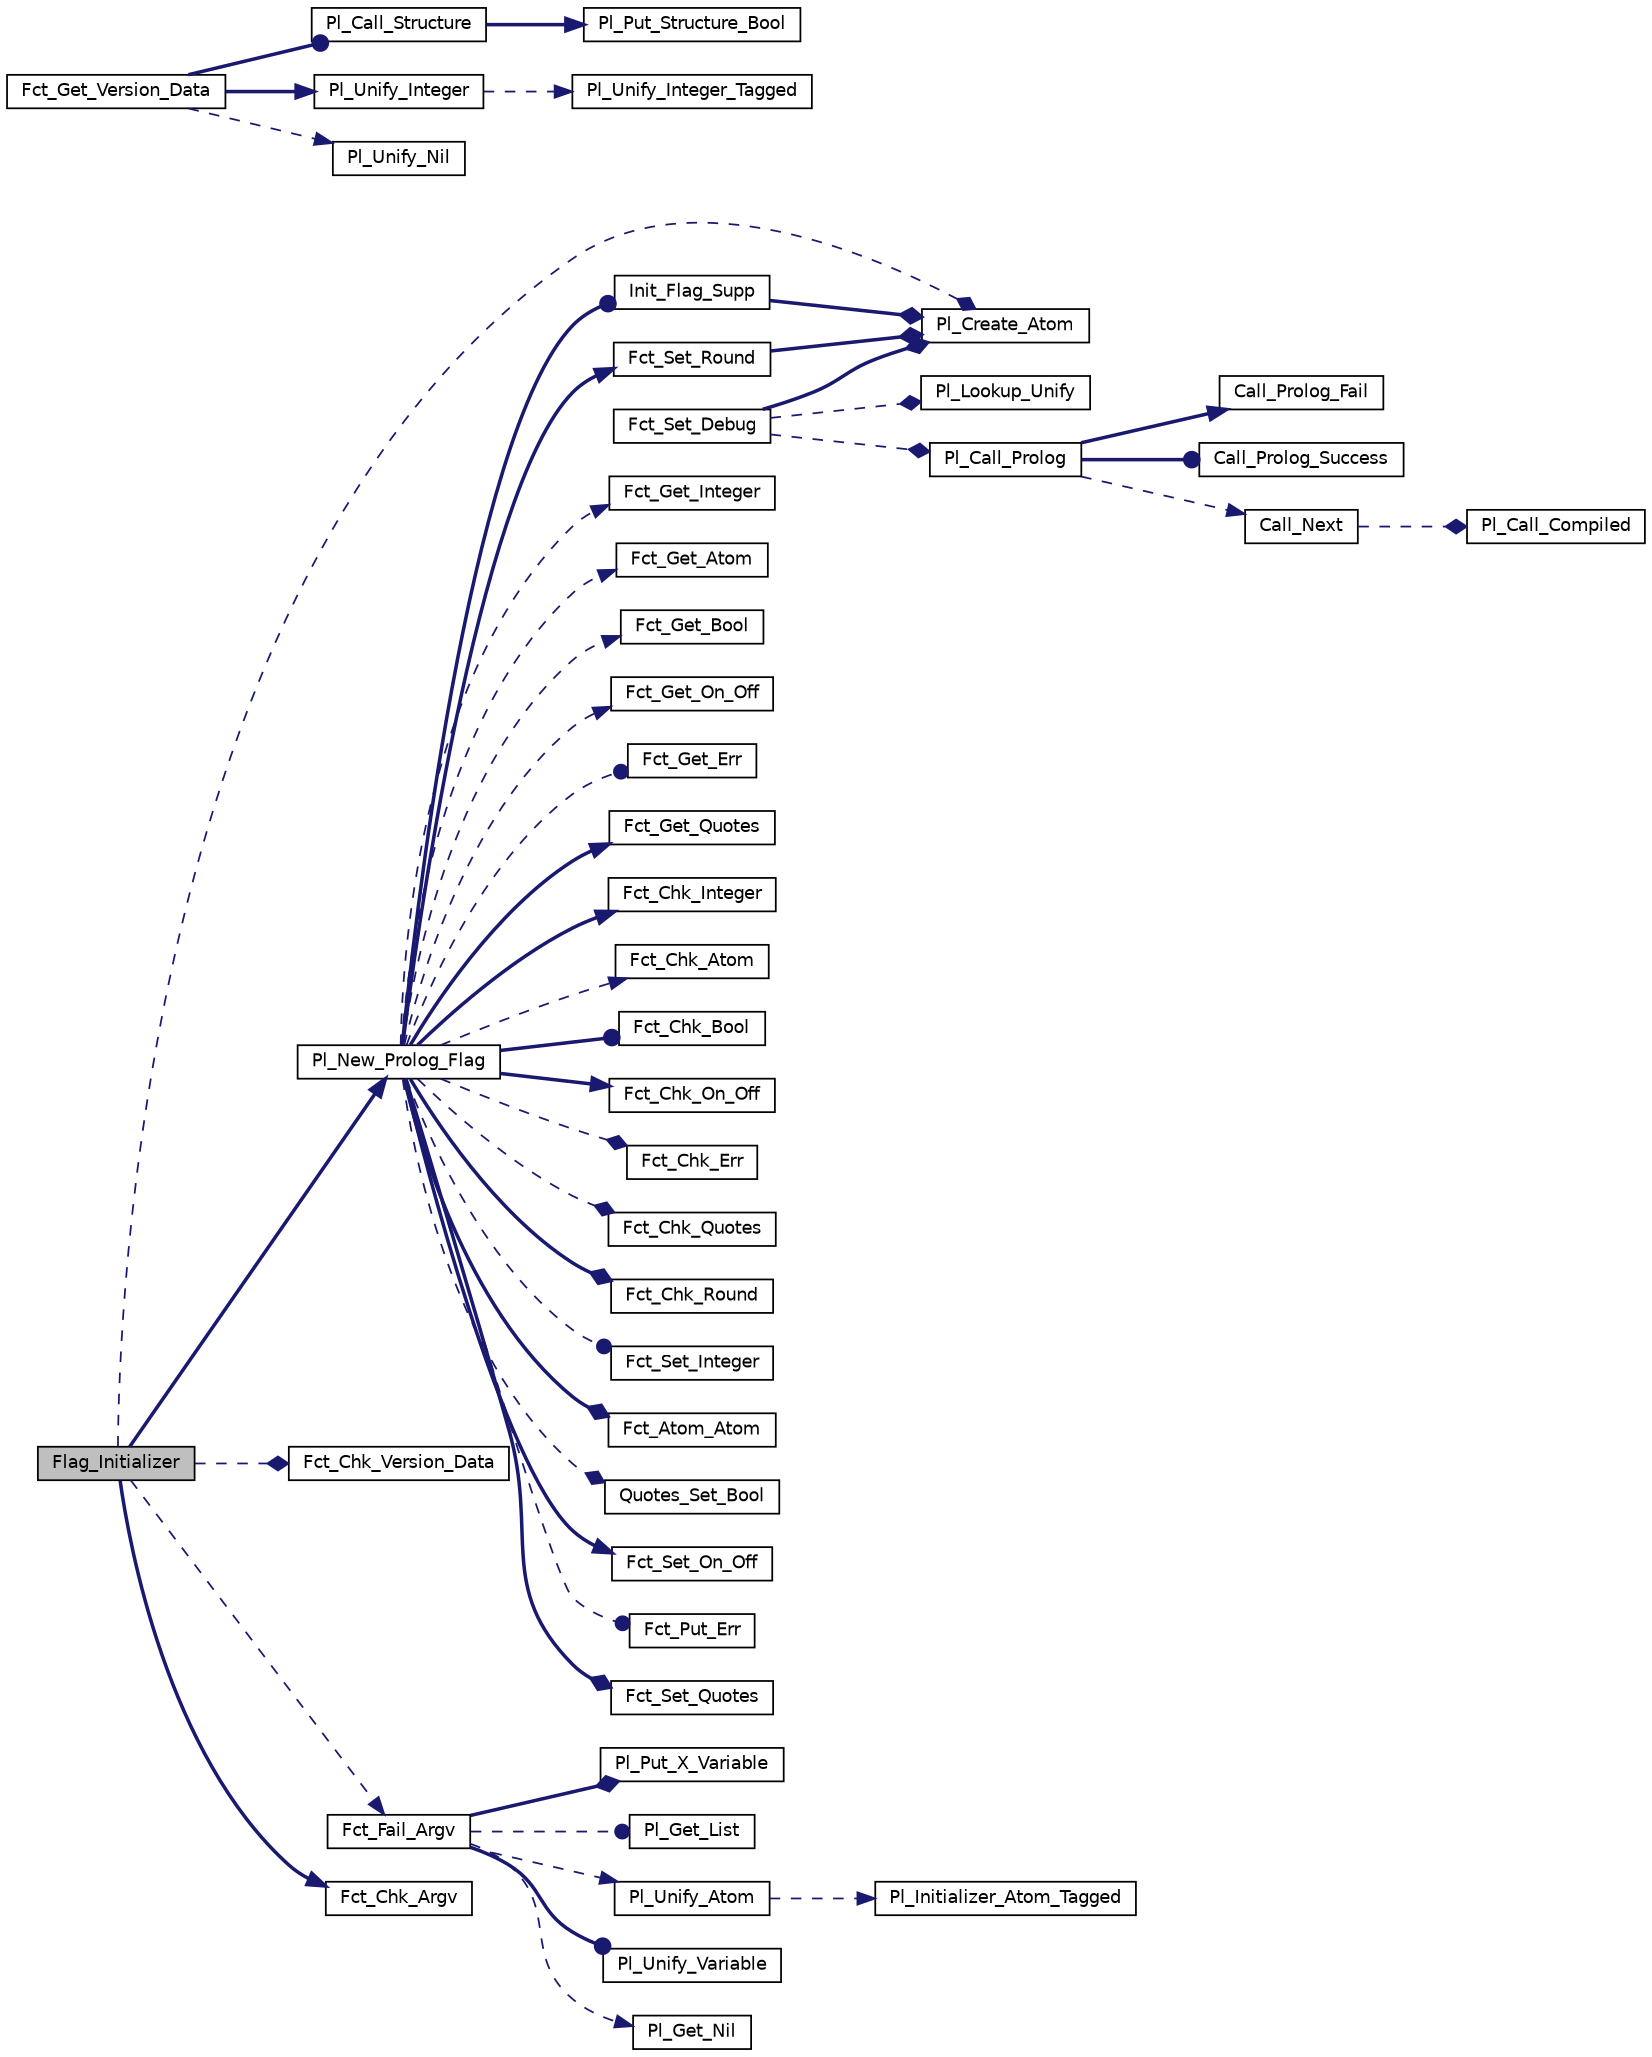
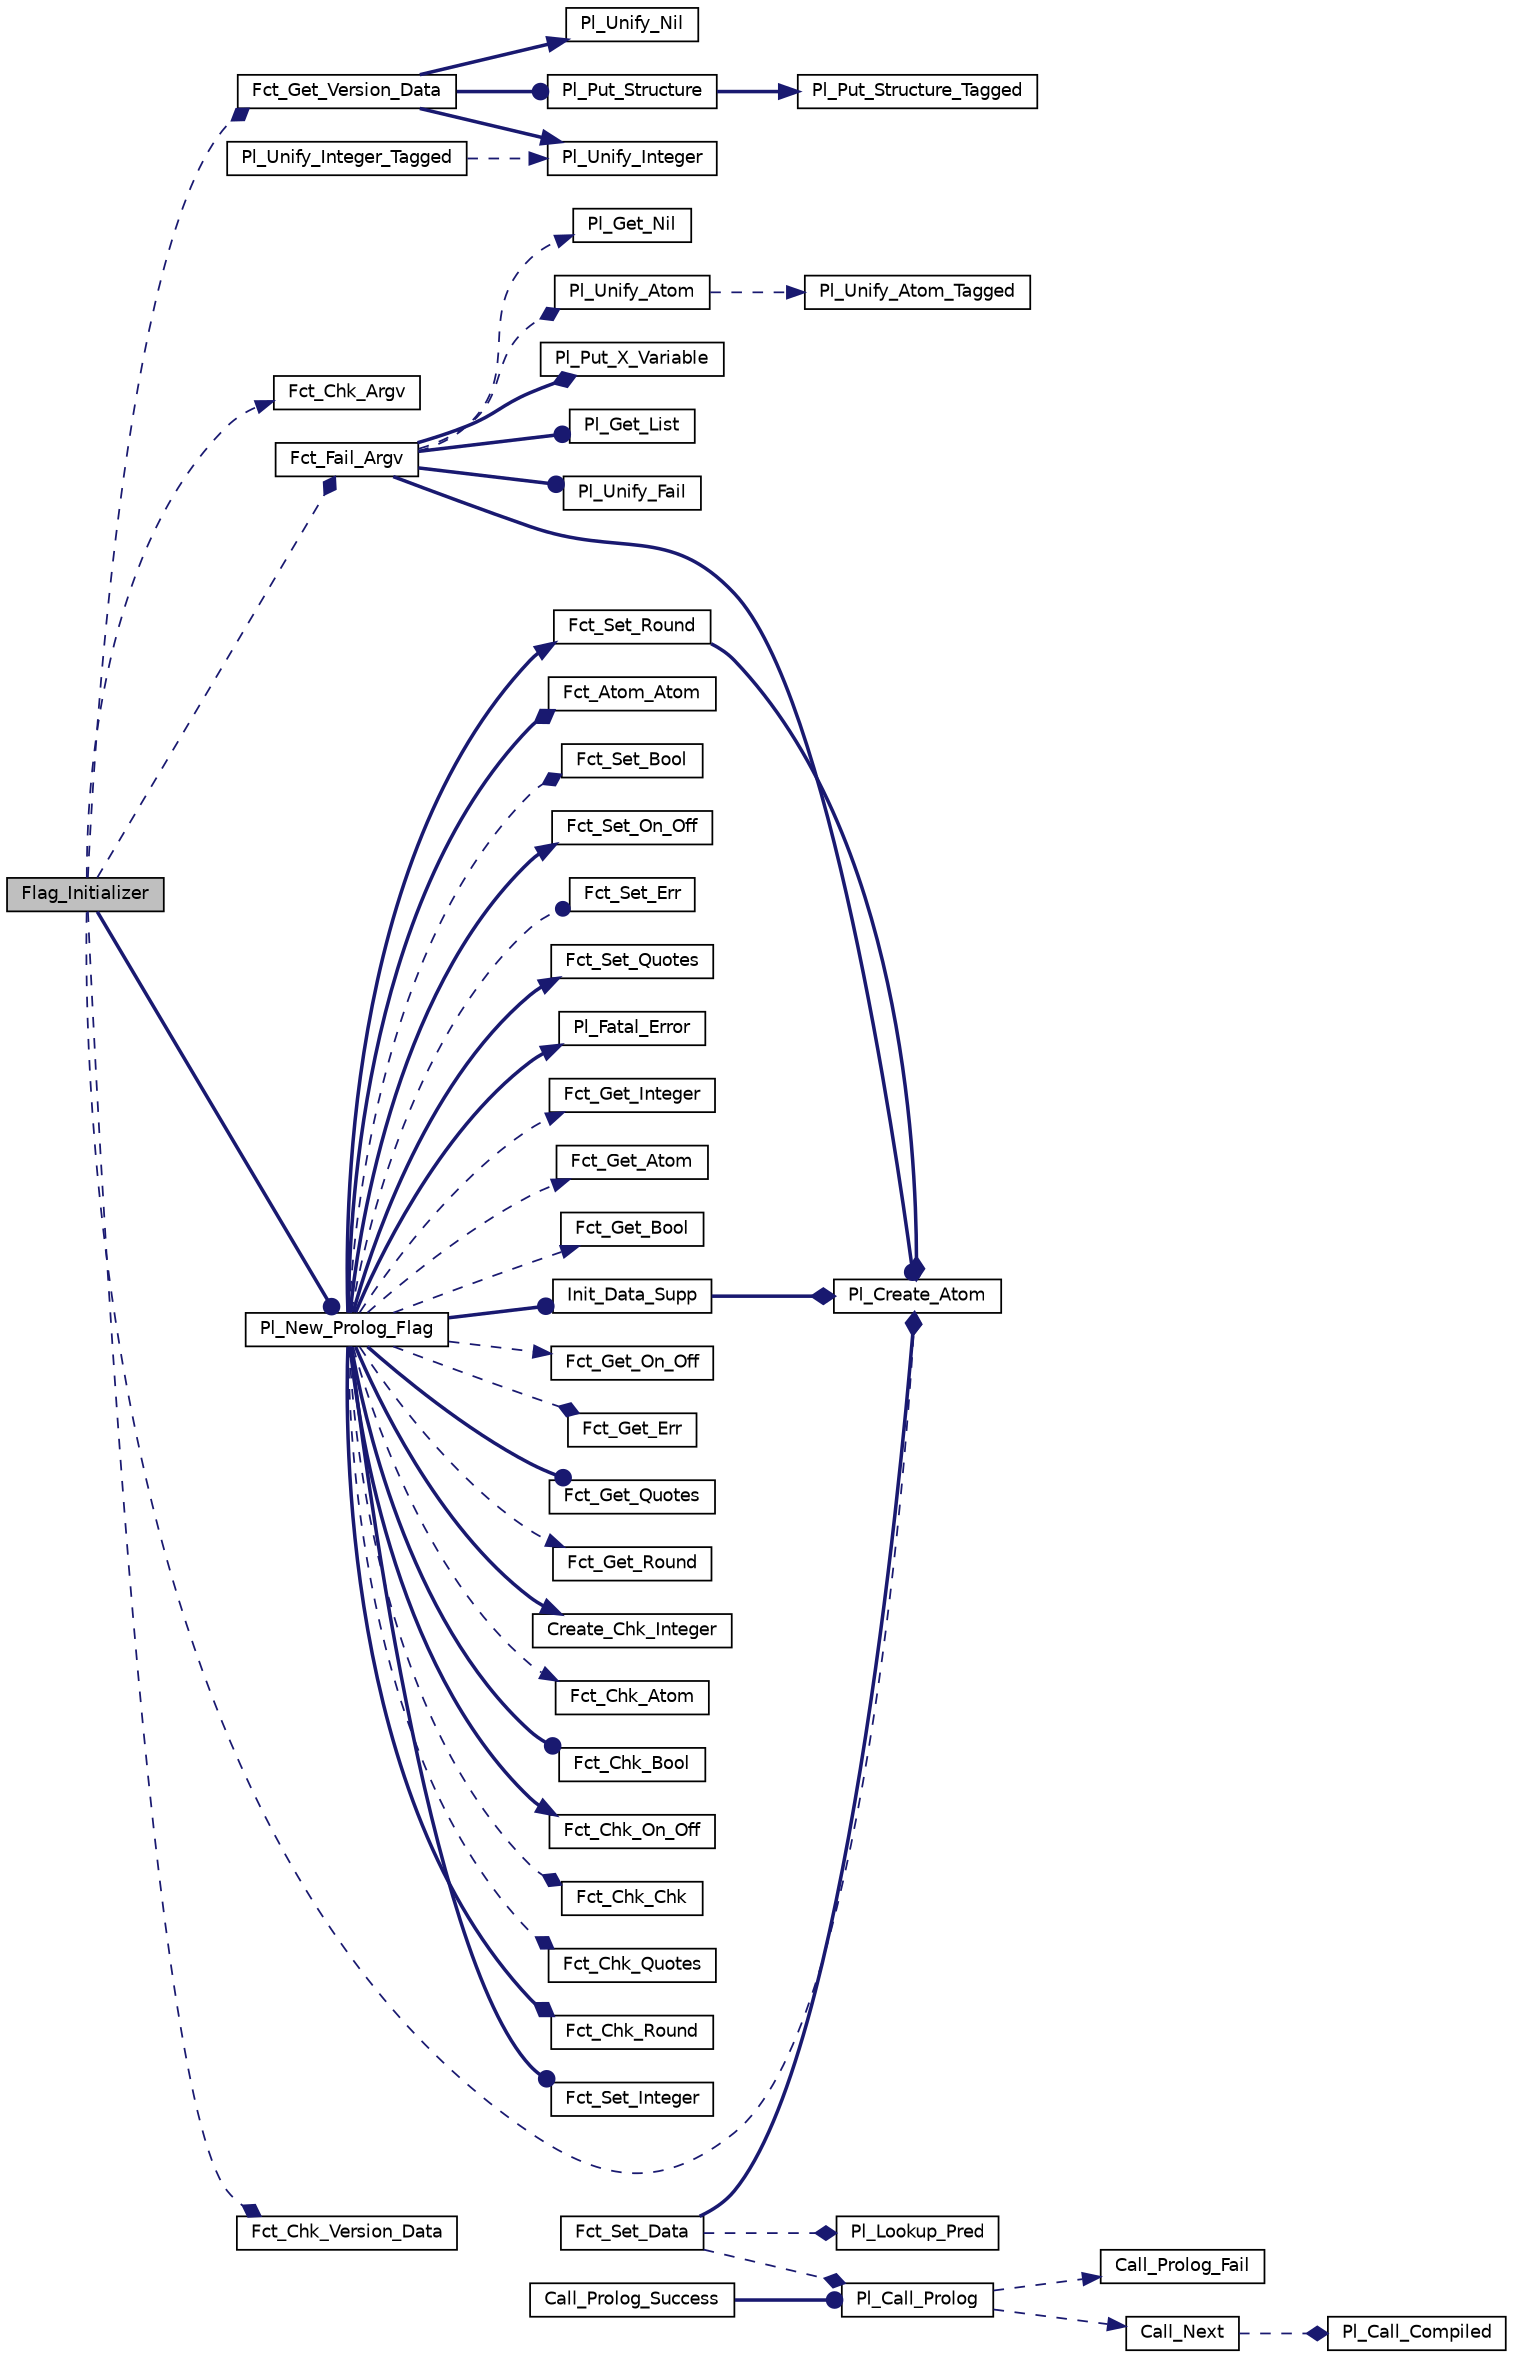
(399, 25) -> (632, 92)
(692, 25) -> (918, 92)
(519, 92) -> (498, 158)
(252, 124) -> (484, 59)
(692, 292) -> (632, 1296)
(1006, 393) -> (918, 2233)
(692, 426) -> (632, 2233)
(1145, 428) -> (1038, 2285)
(1133, 460) -> (781, 2300)
none -> (122, 490)
none -> (797, 718)
(486, 889) -> (476, 1377)
(692, 895) -> (632, 1631)
(489, 936) -> (457, 1418)
none -> (632, 1028)
(692, 1162) -> (632, 1898)
(481, 1228) -> (427, 1797)
(252, 1270) -> (212, 1106)
(520, 1494) -> (423, 1135)
(692, 1497) -> (632, 761)
none -> (632, 1564)
(692, 1631) -> (632, 895)
(252, 1640) -> (211, 686)
(179, 1698) -> (121, 621)
(543, 1832) -> (487, 443)
(536, 1863) -> (492, 395)
(1006, 1898) -> (918, 292)
(692, 1965) -> (632, 493)
